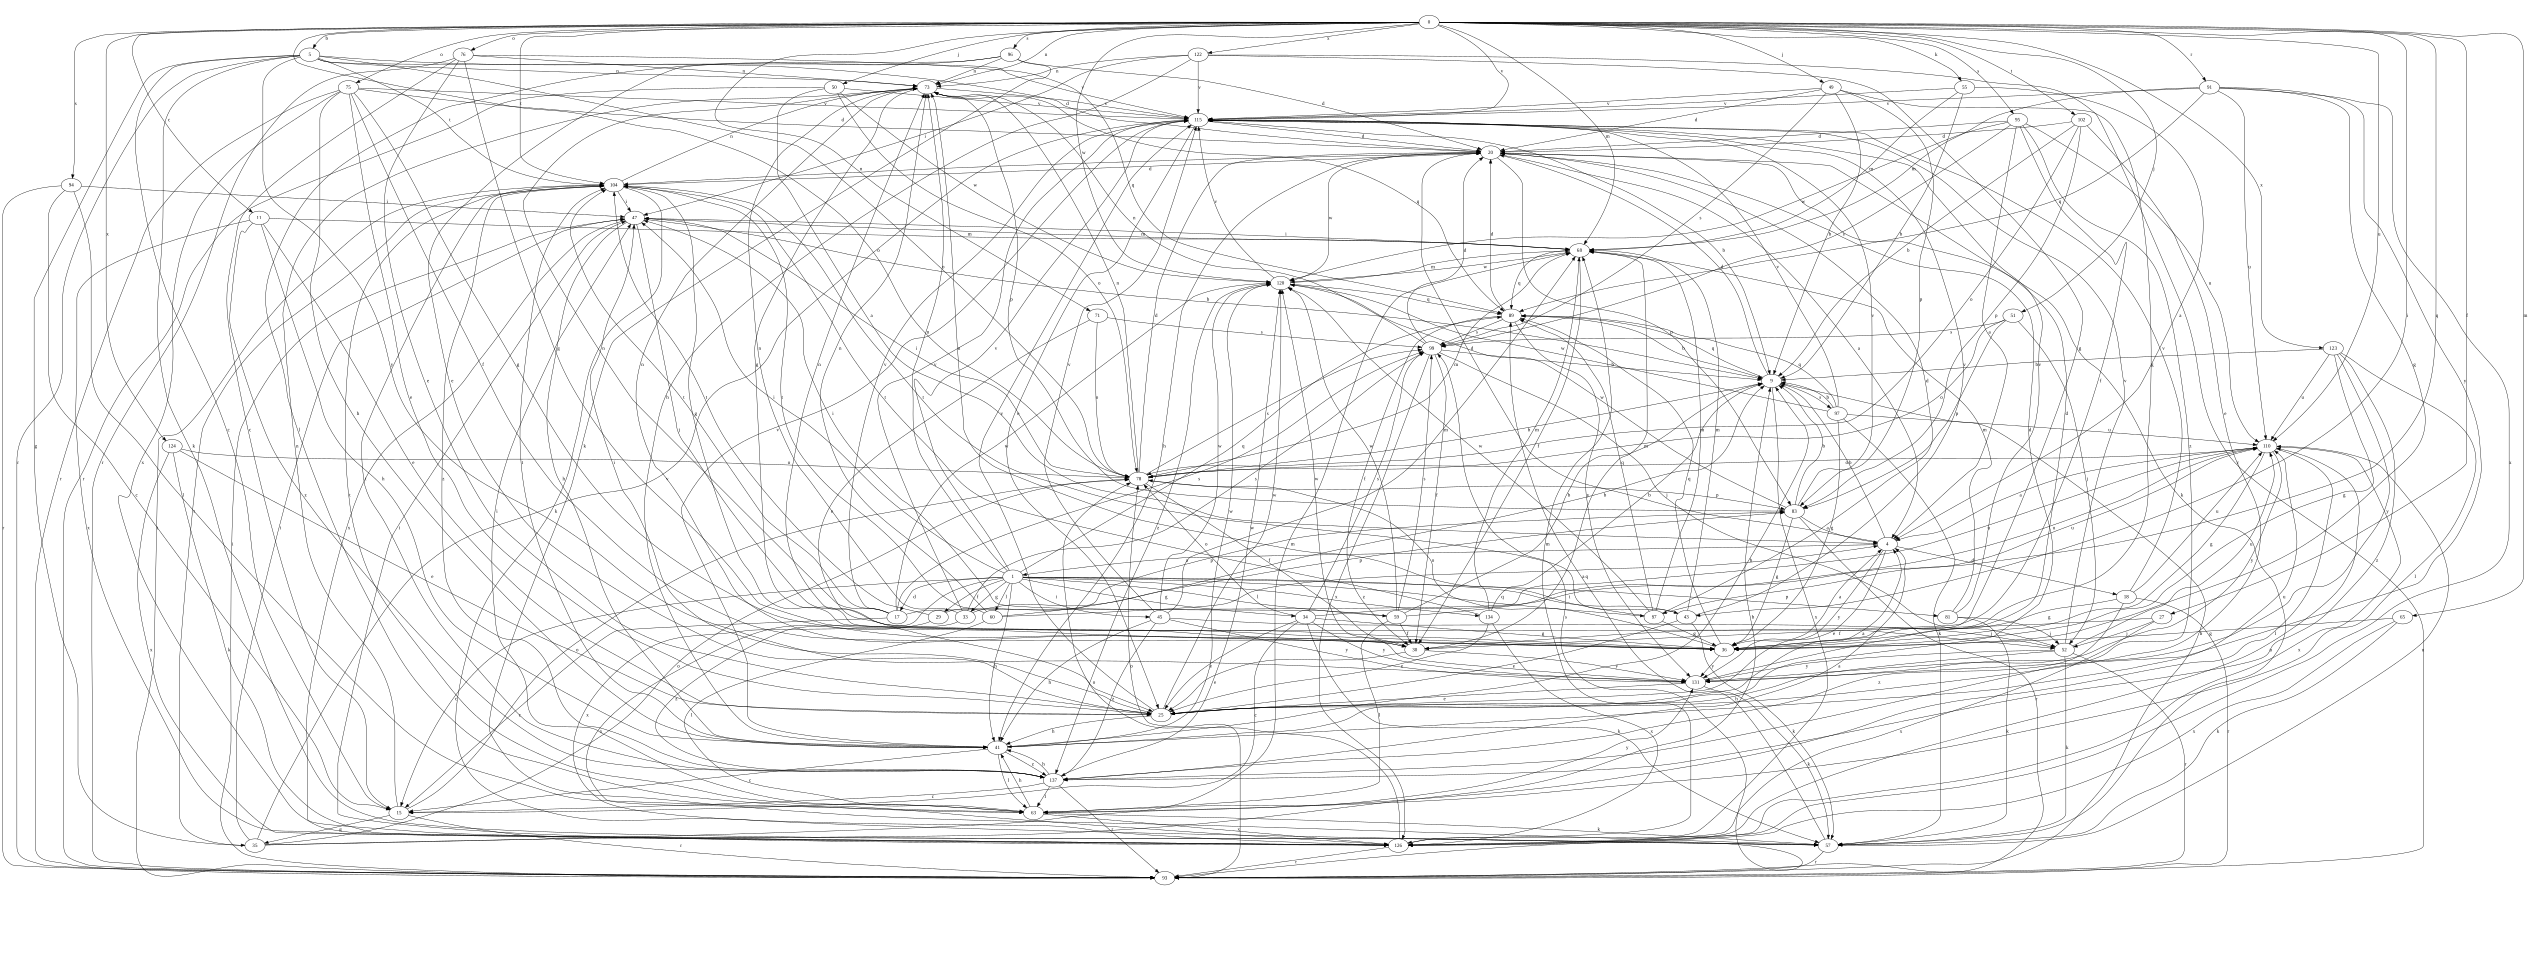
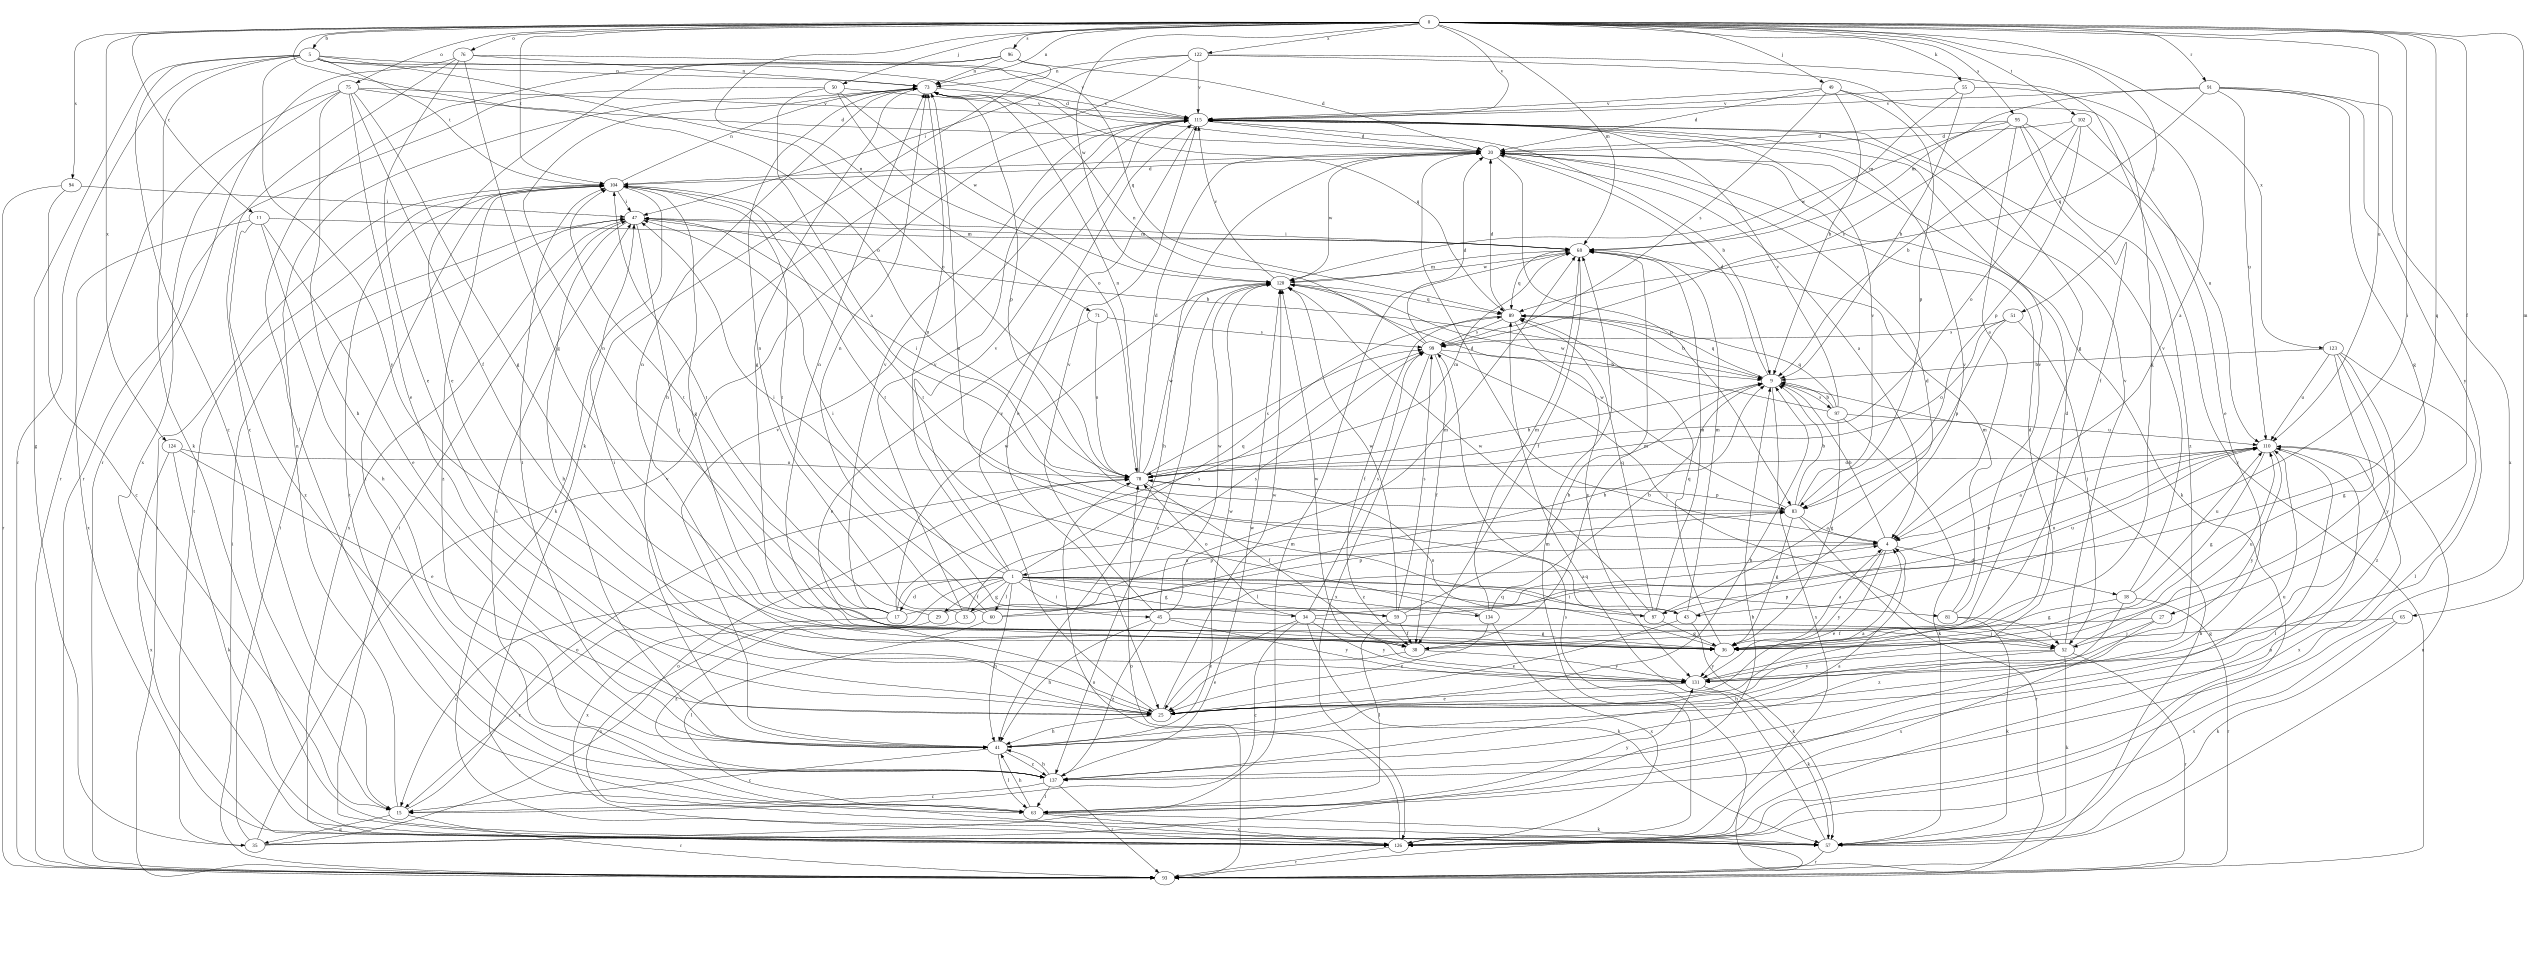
none -> (1171, 368)
(370, 697) -> none
